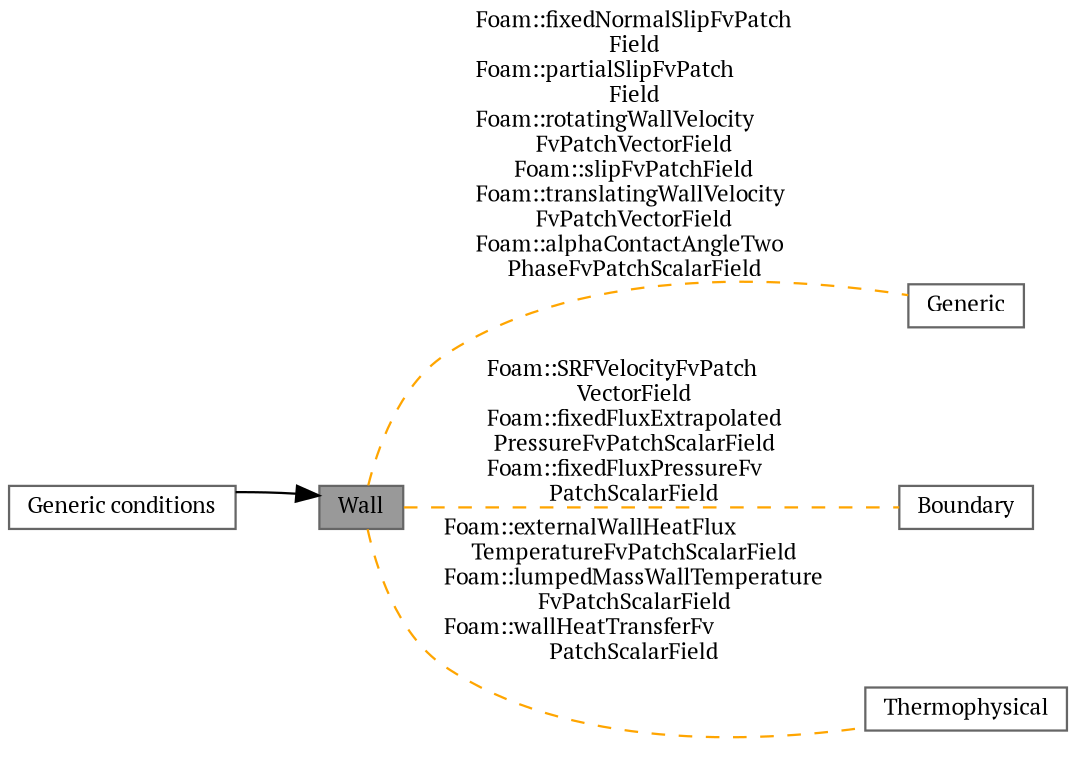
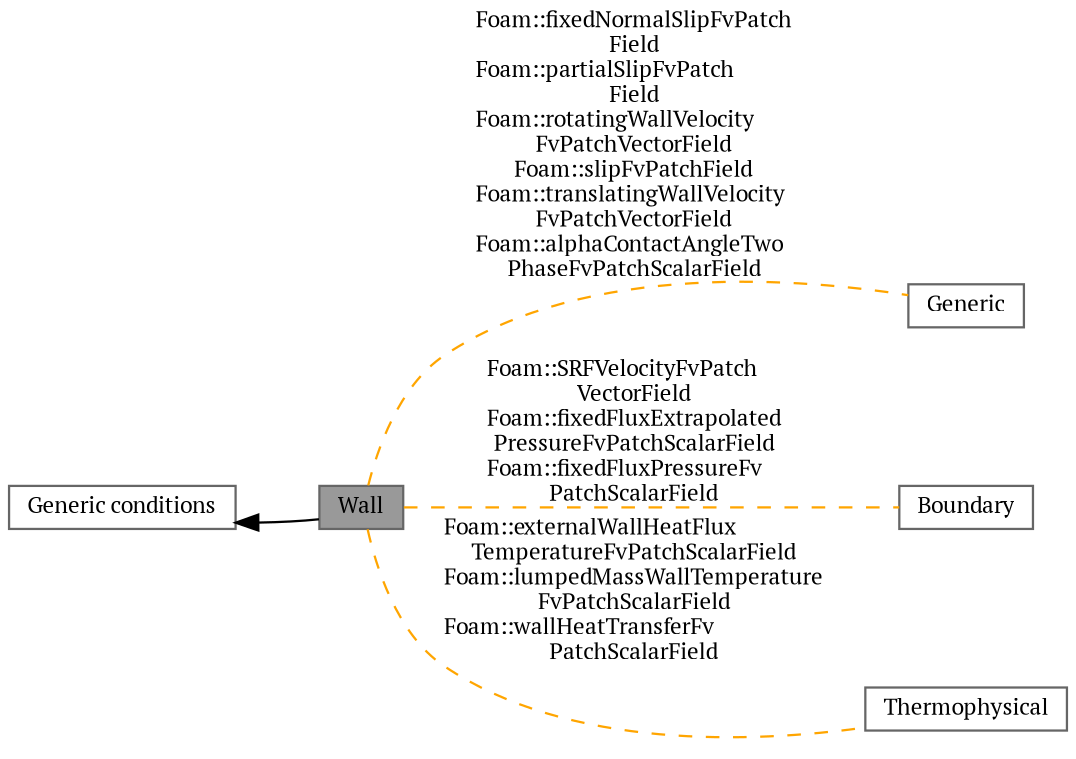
(266, 492) -> (289, 522)
